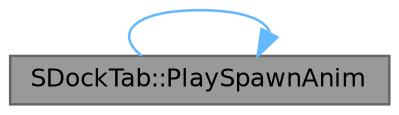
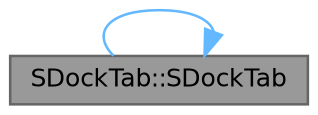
(200, 80) -> (159, 80)
